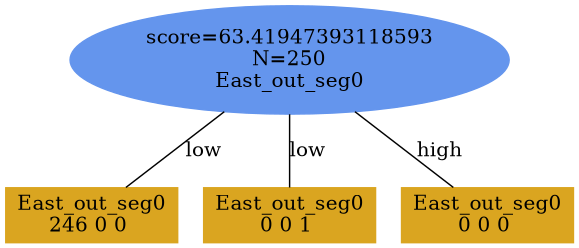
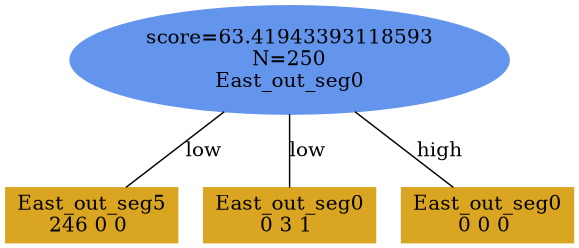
(290, 60) -> (290, 60)
(92, 215) -> (92, 215)
(290, 215) -> (290, 215)
